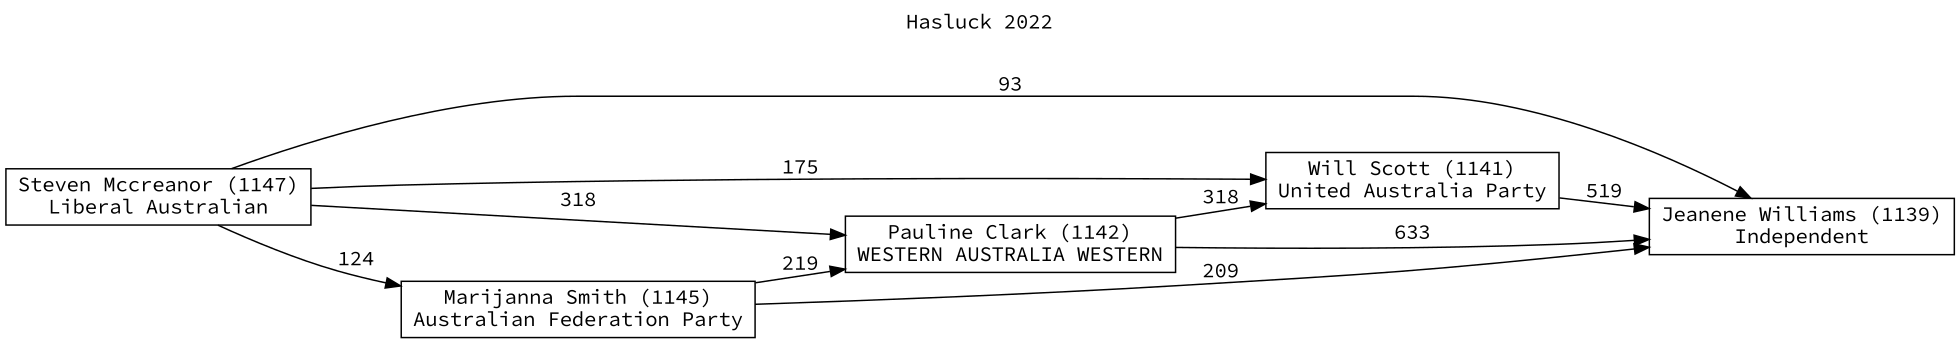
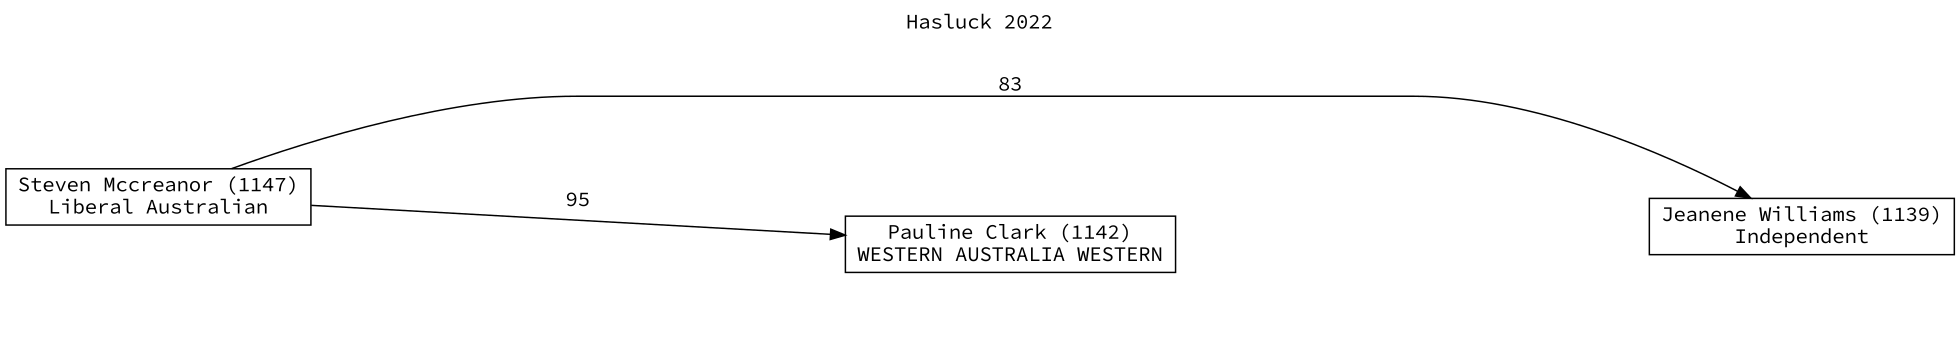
(1010, 85) -> (1010, 85)
(1412, 181) -> none
(578, 201) -> (578, 201)
(1405, 248) -> none
(578, 309) -> none
